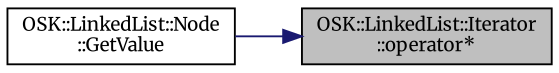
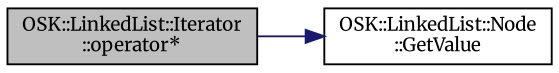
(259, 36) -> (282, 36)
